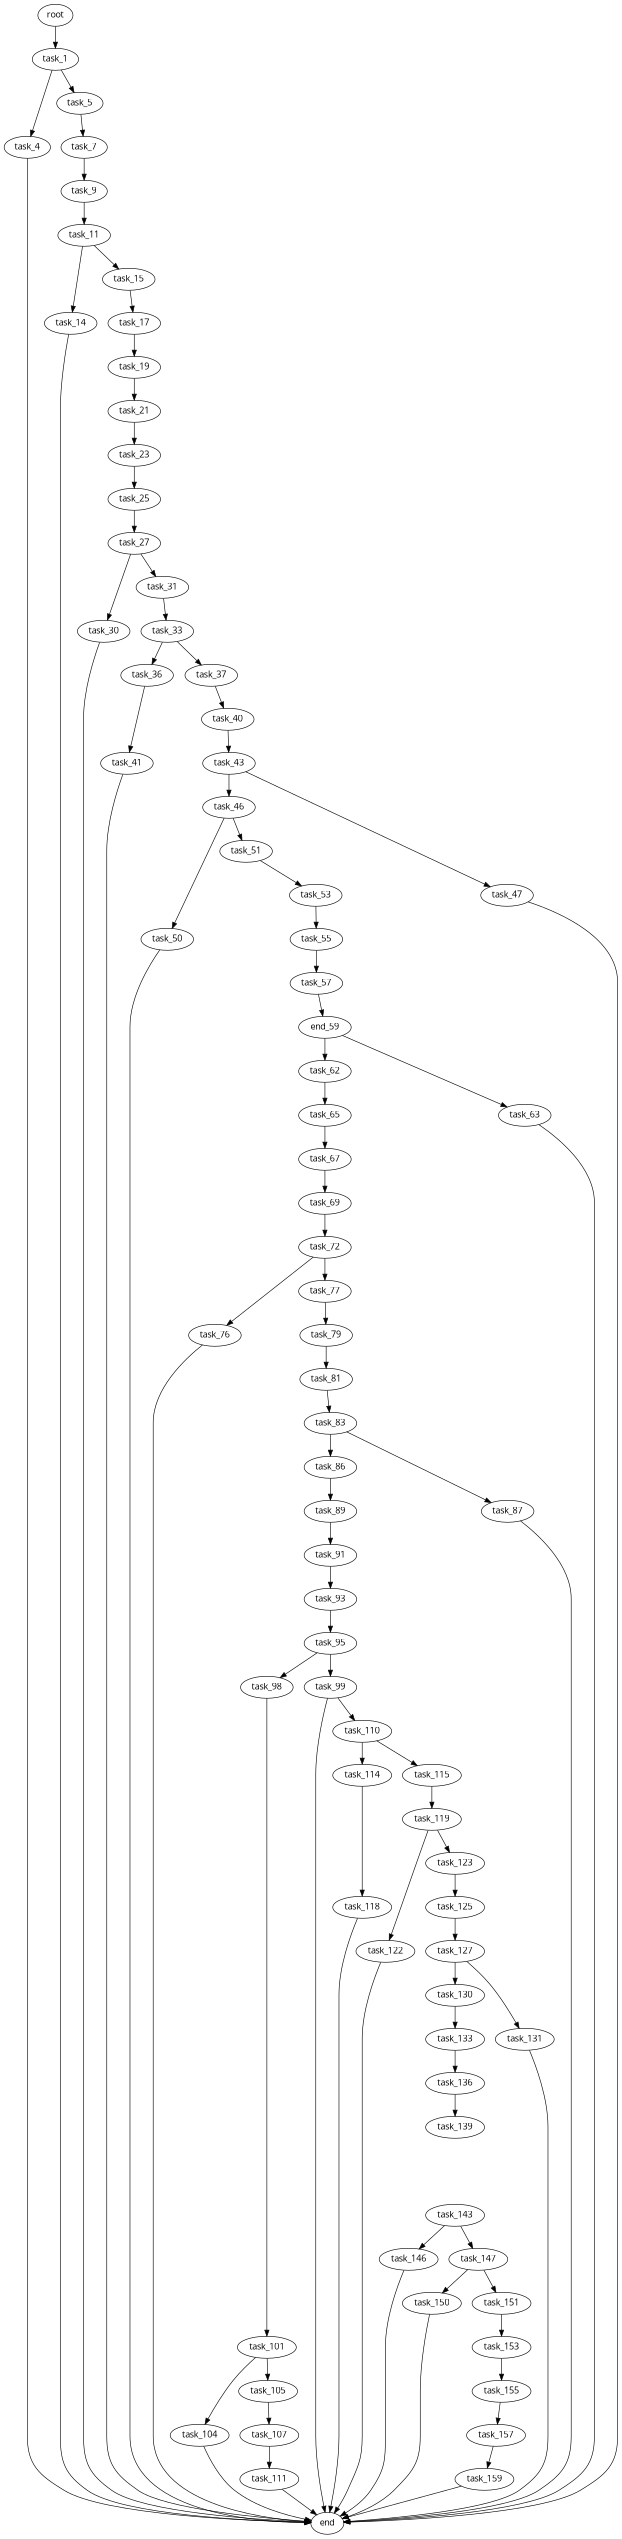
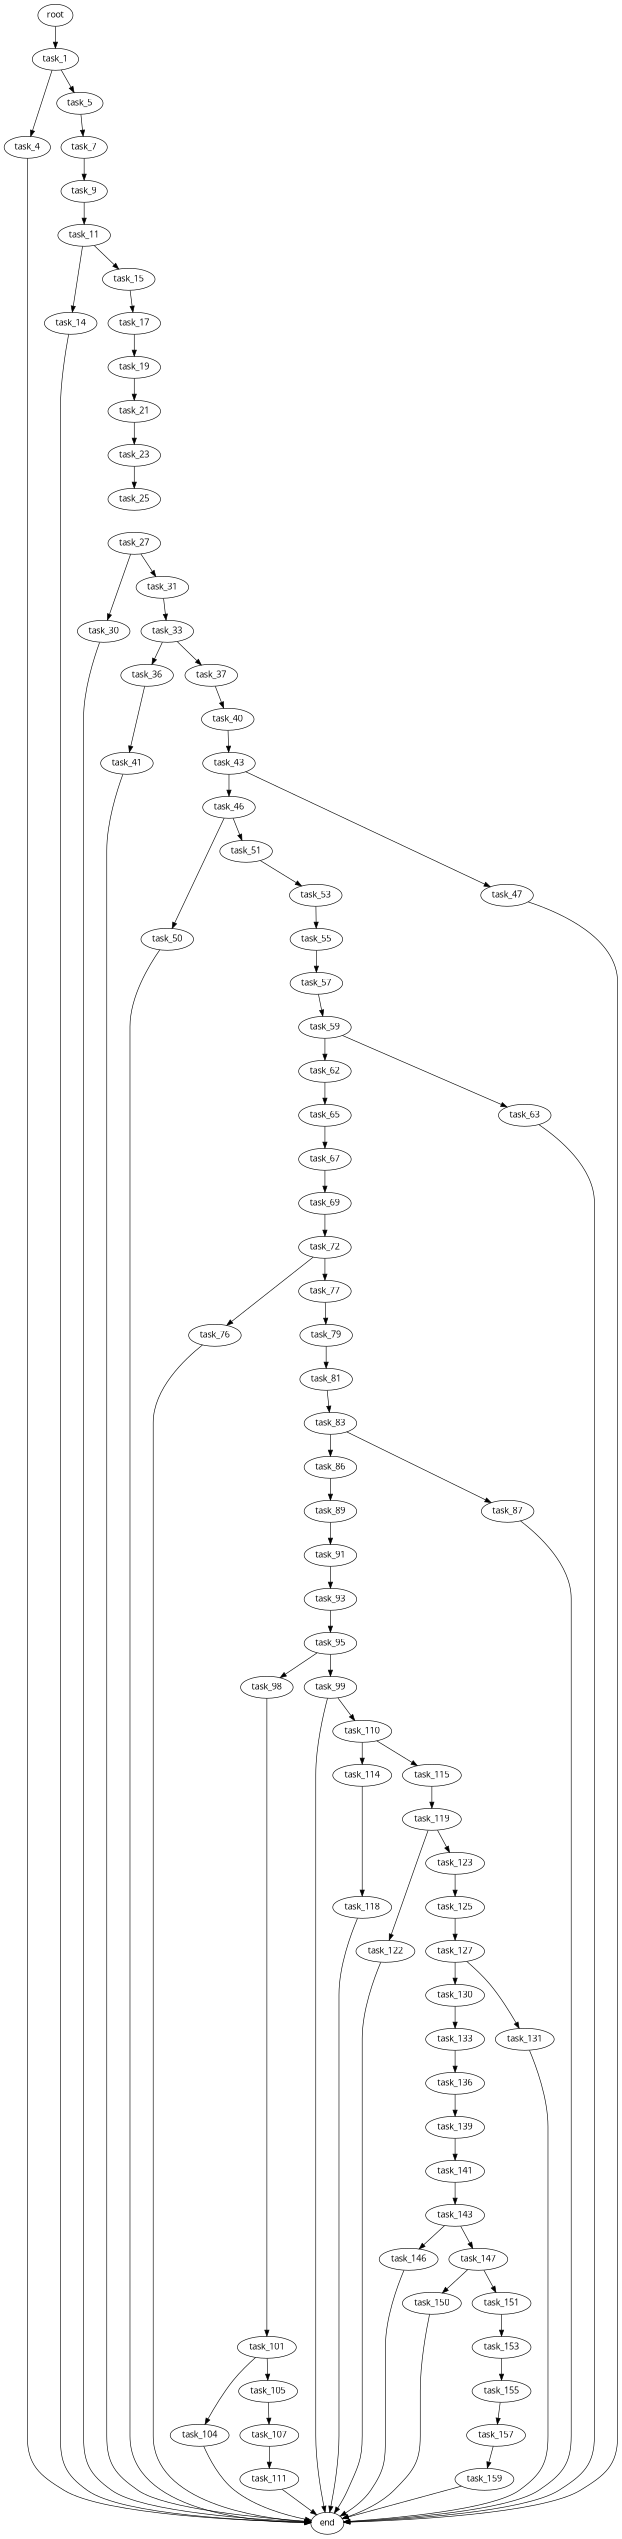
(134, 518) -> none
(325, 1027) -> (325, 1027)
none -> (455, 2171)
